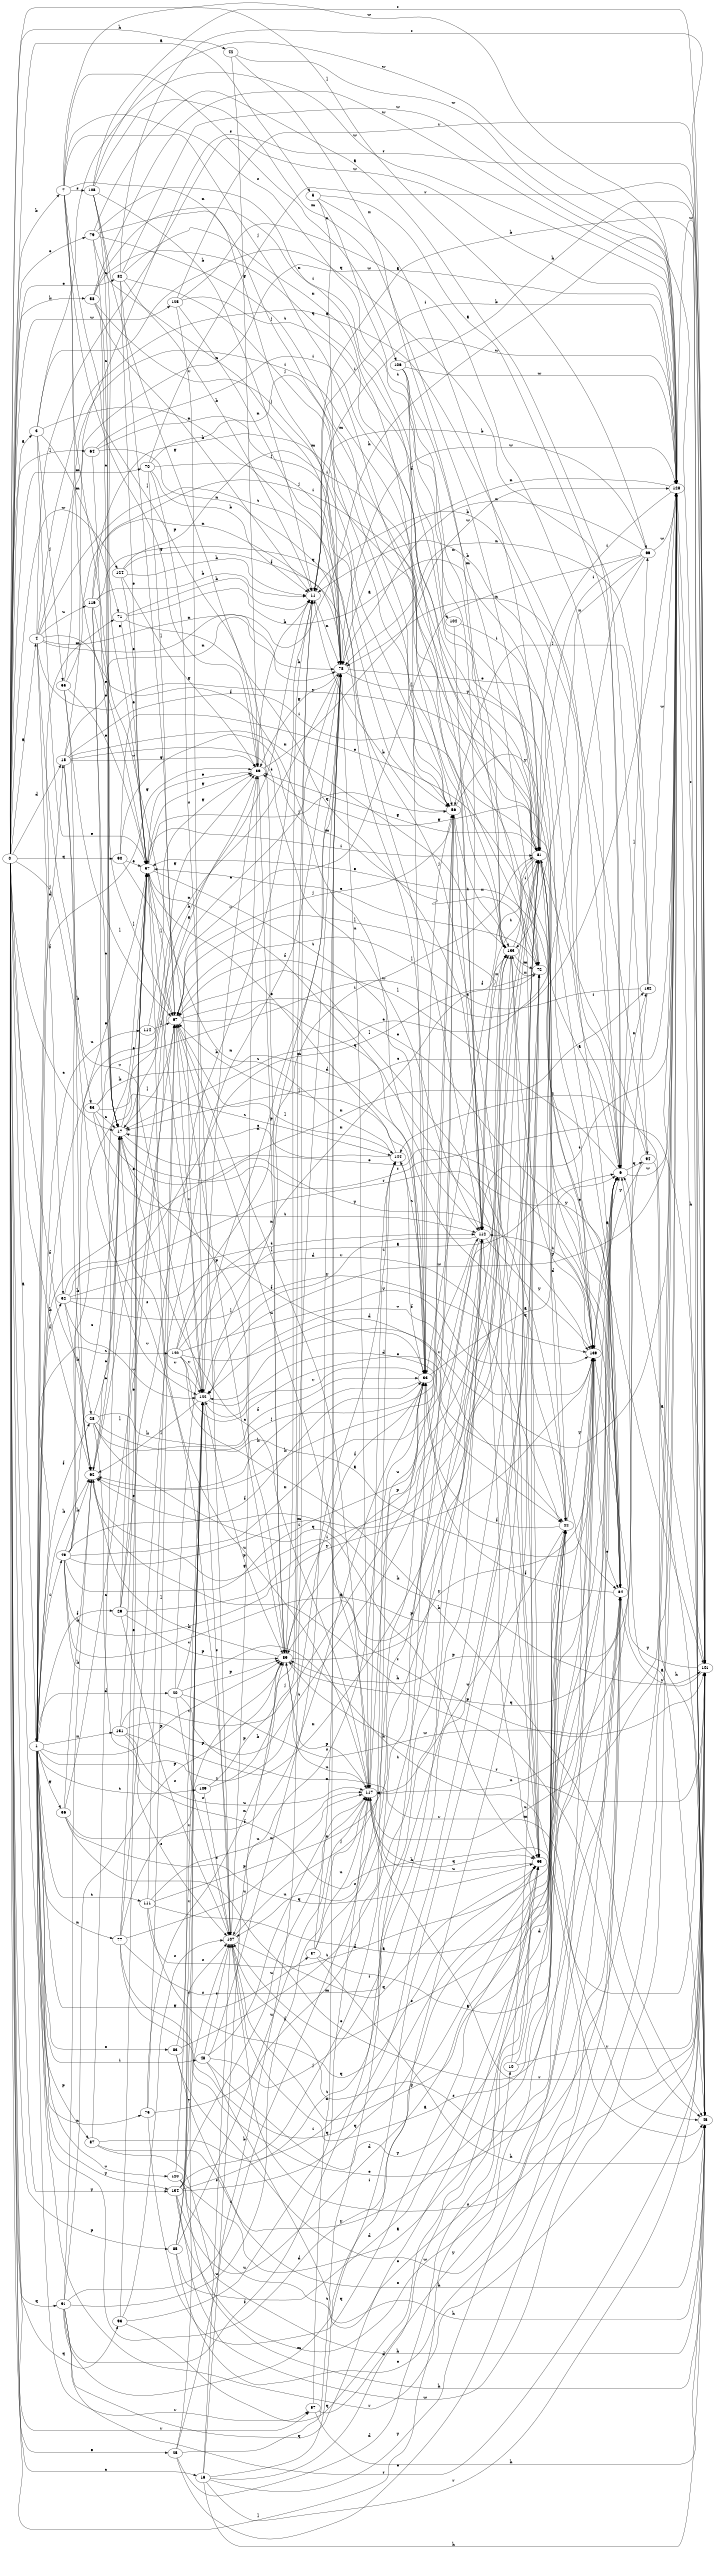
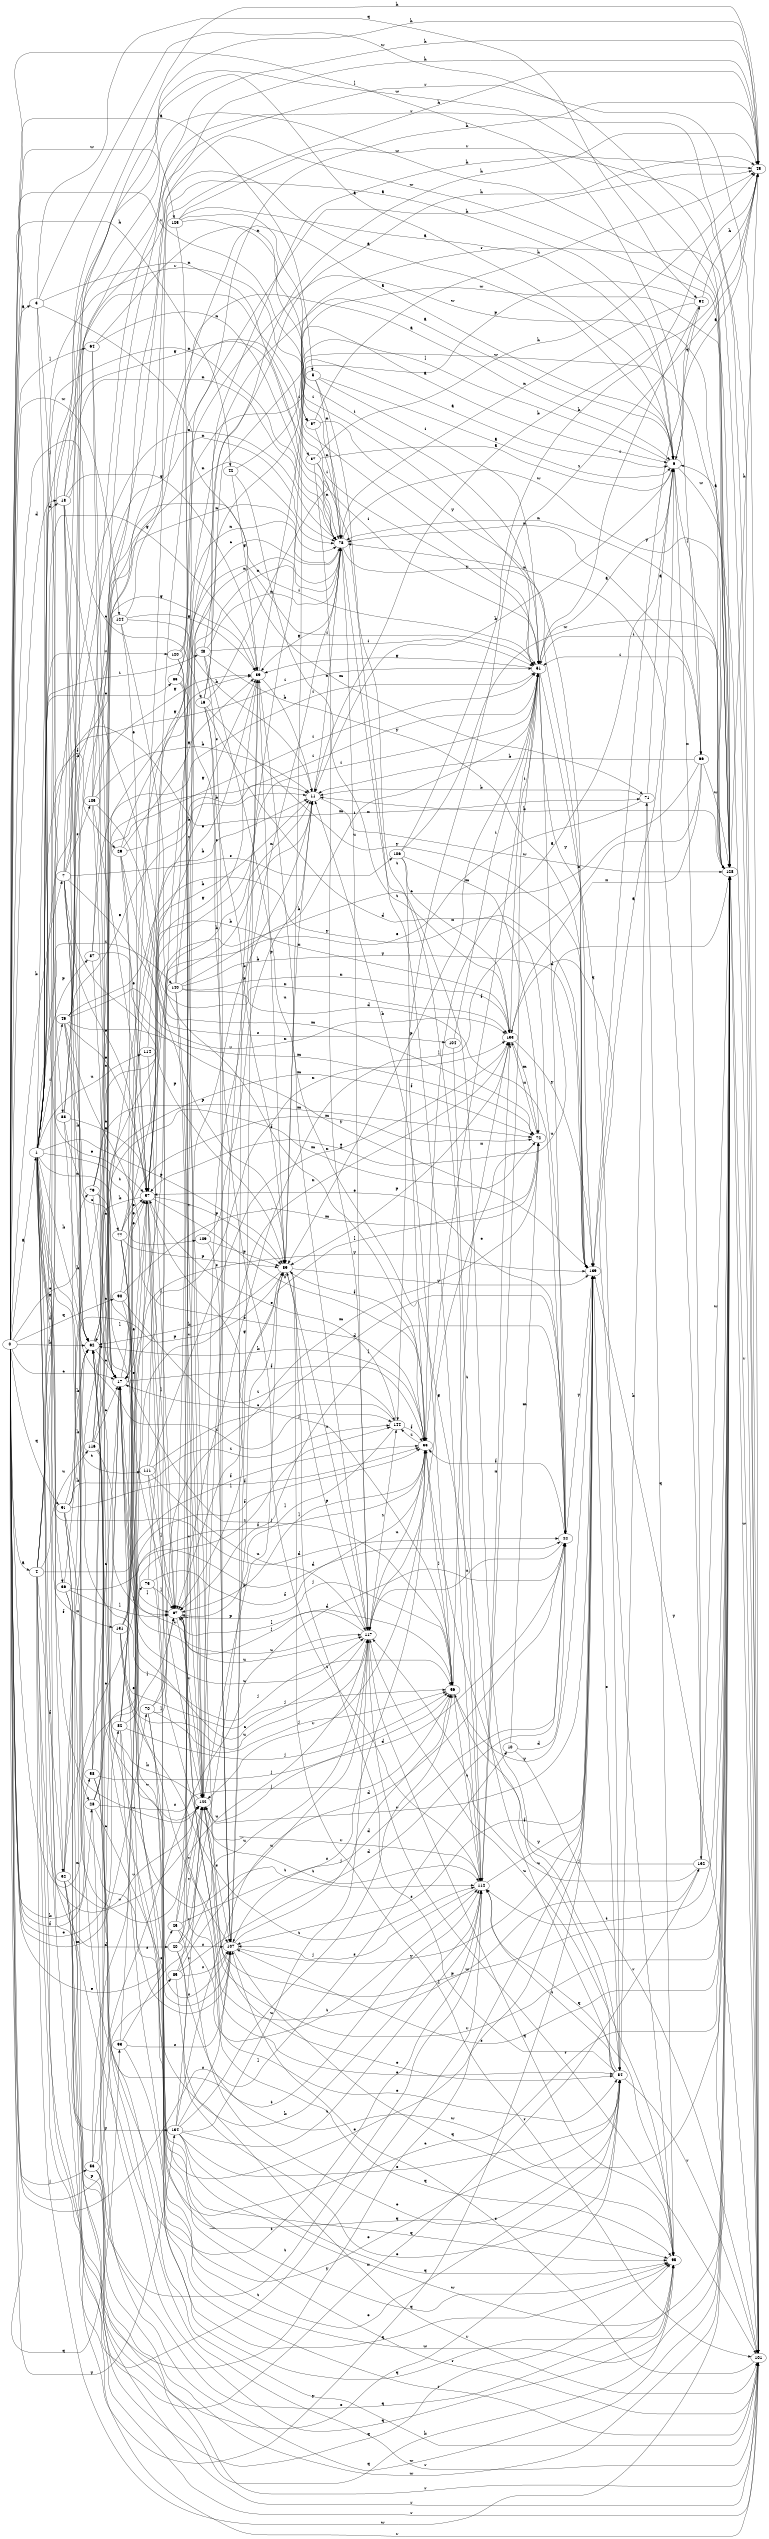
(577, 978) -> (634, 1438)
